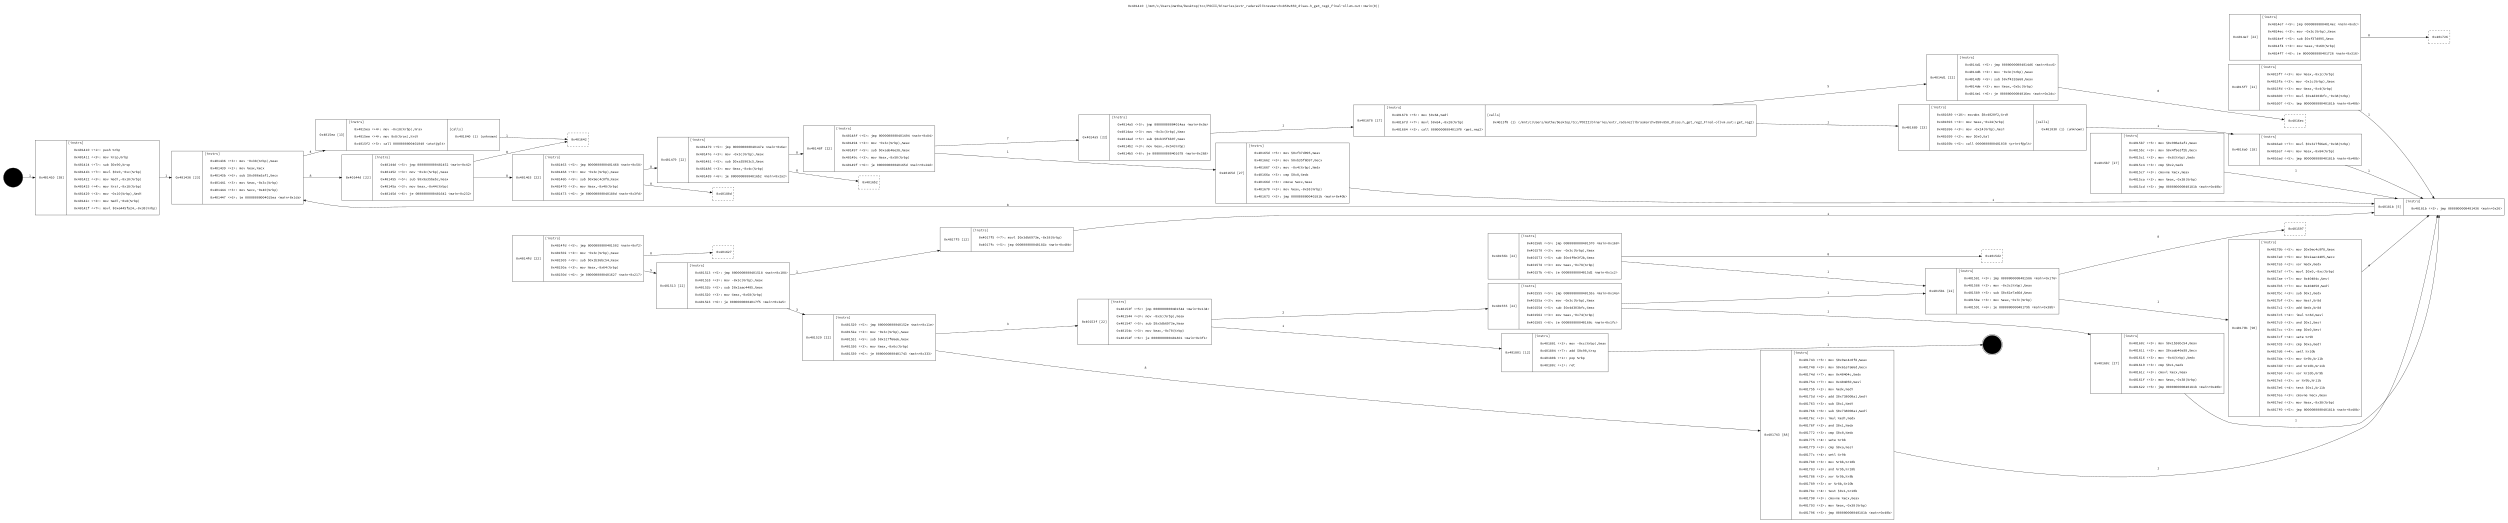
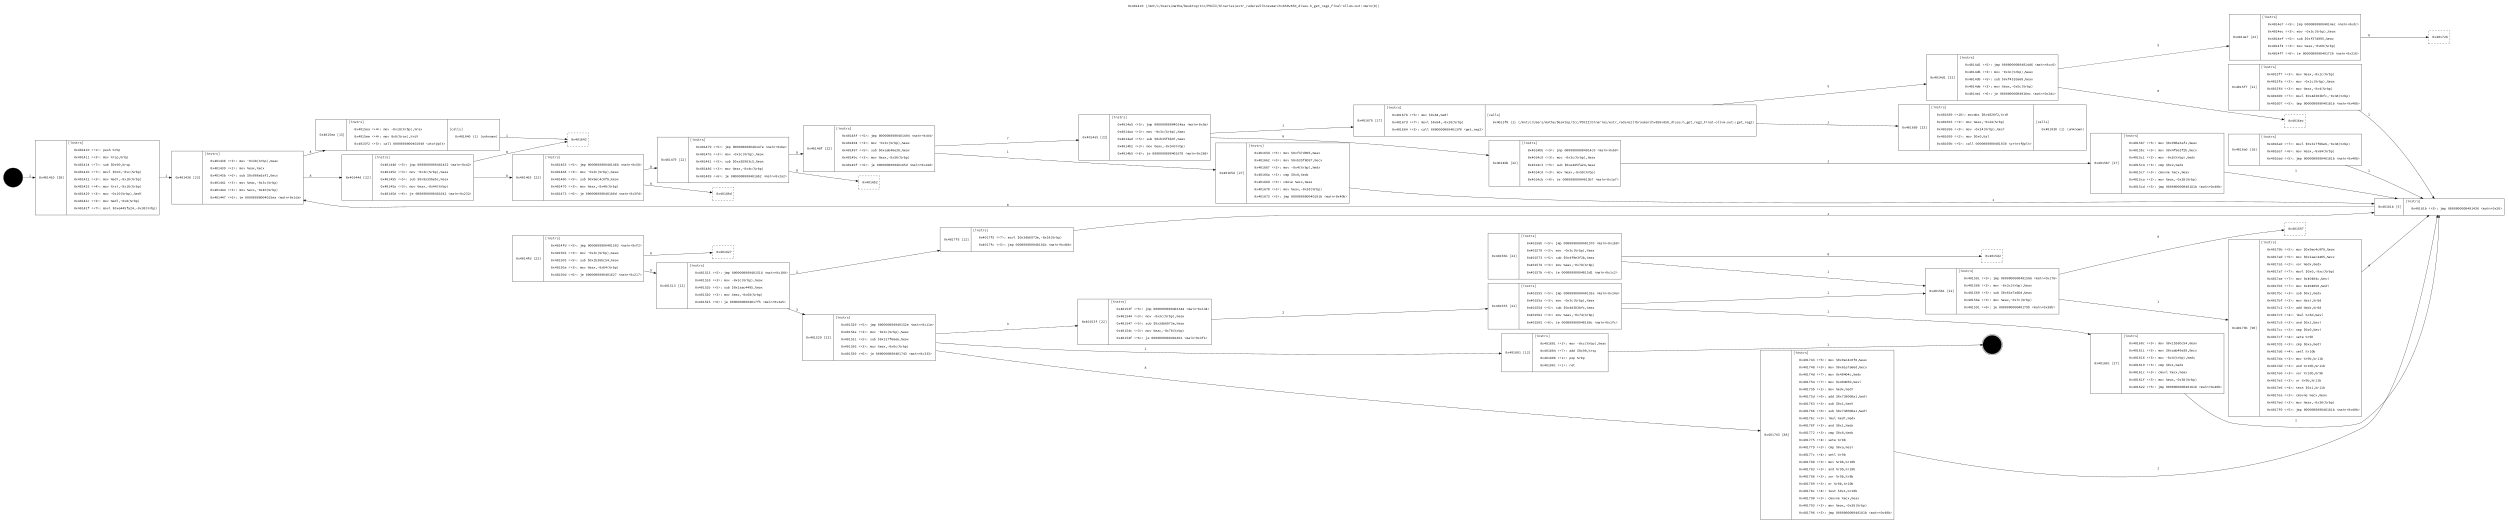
none -> (2142, 58)
(2159, 129) -> none
none -> (1555, 163)
(1355, 338) -> (1217, 354)
